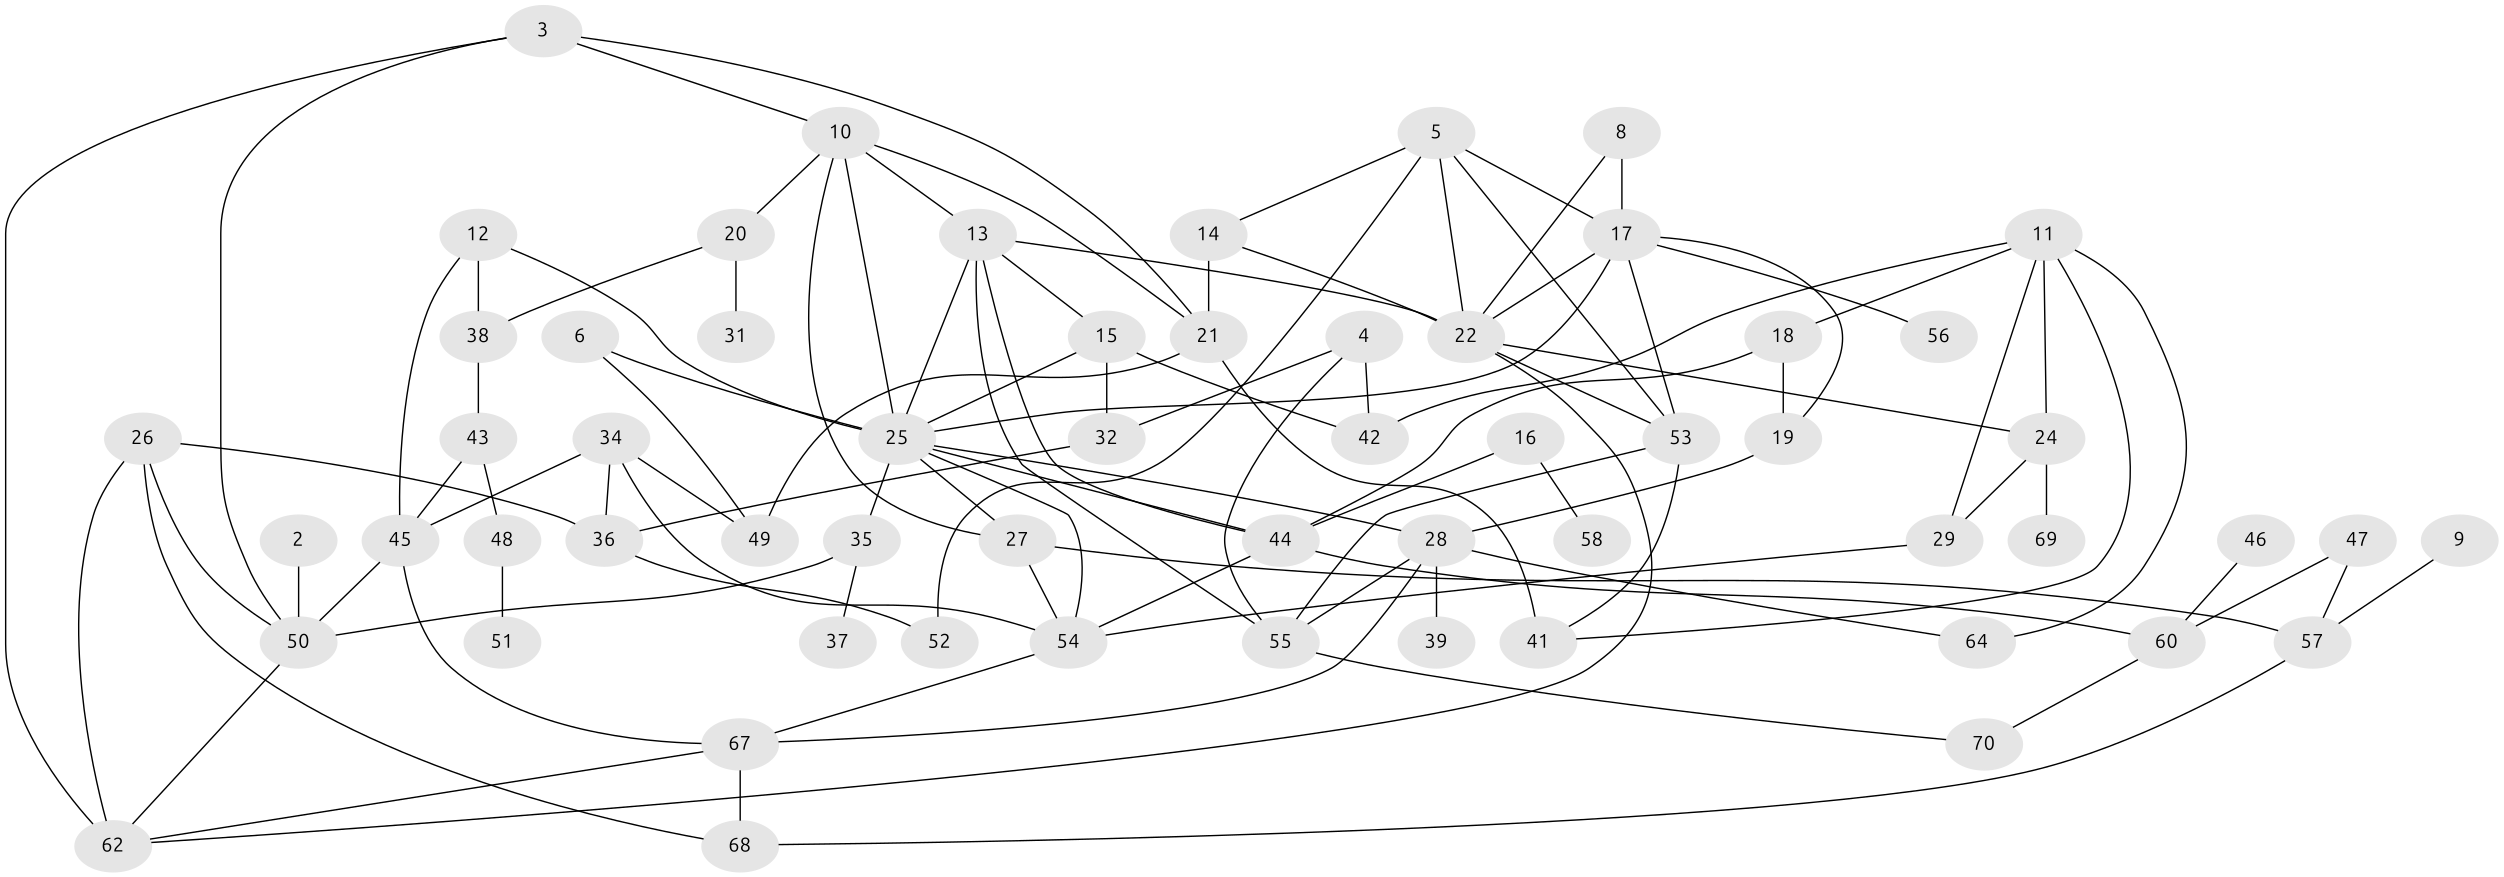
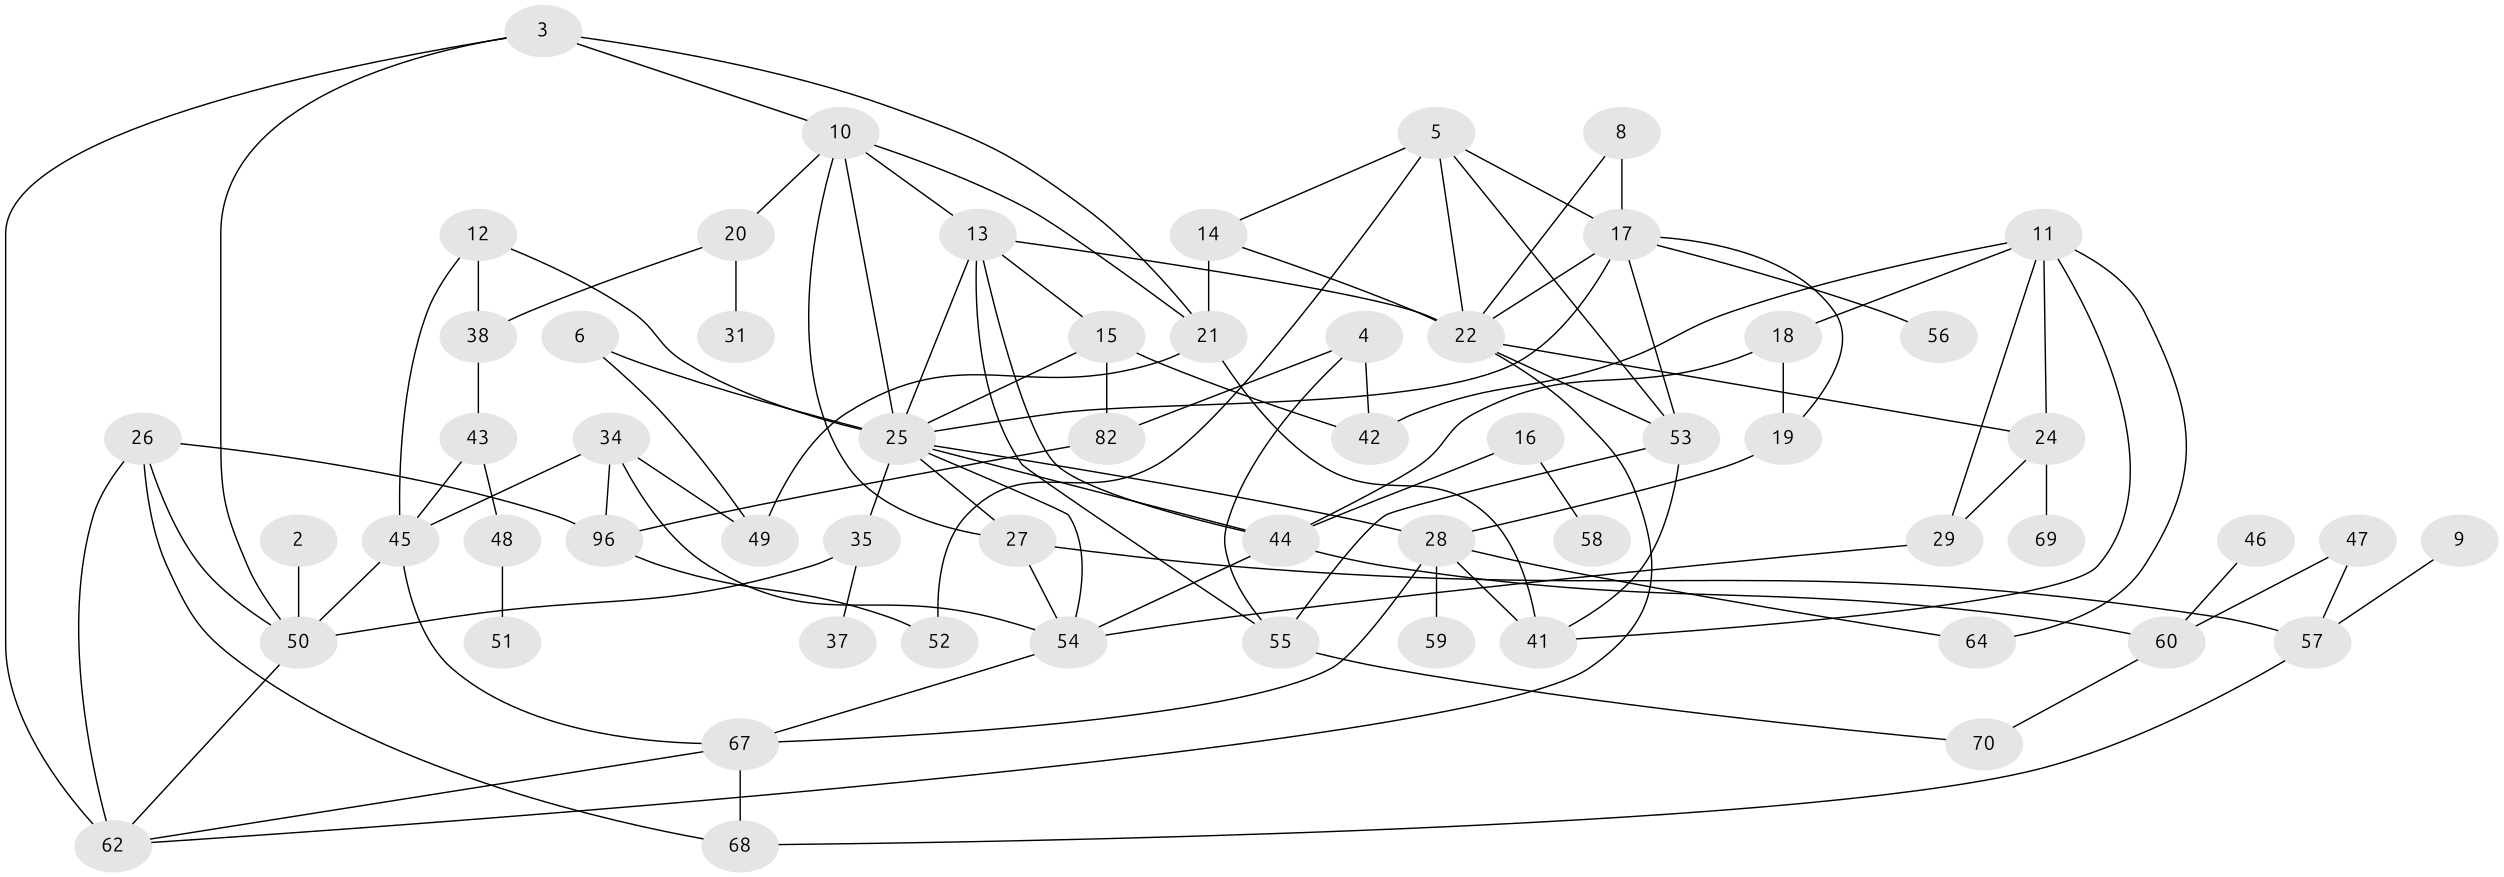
(1107, 439) -> (1107, 439)
(604, 541) -> (604, 541)
(1359, 592) -> (1492, 596)
(1437, 643) -> (1437, 643)
